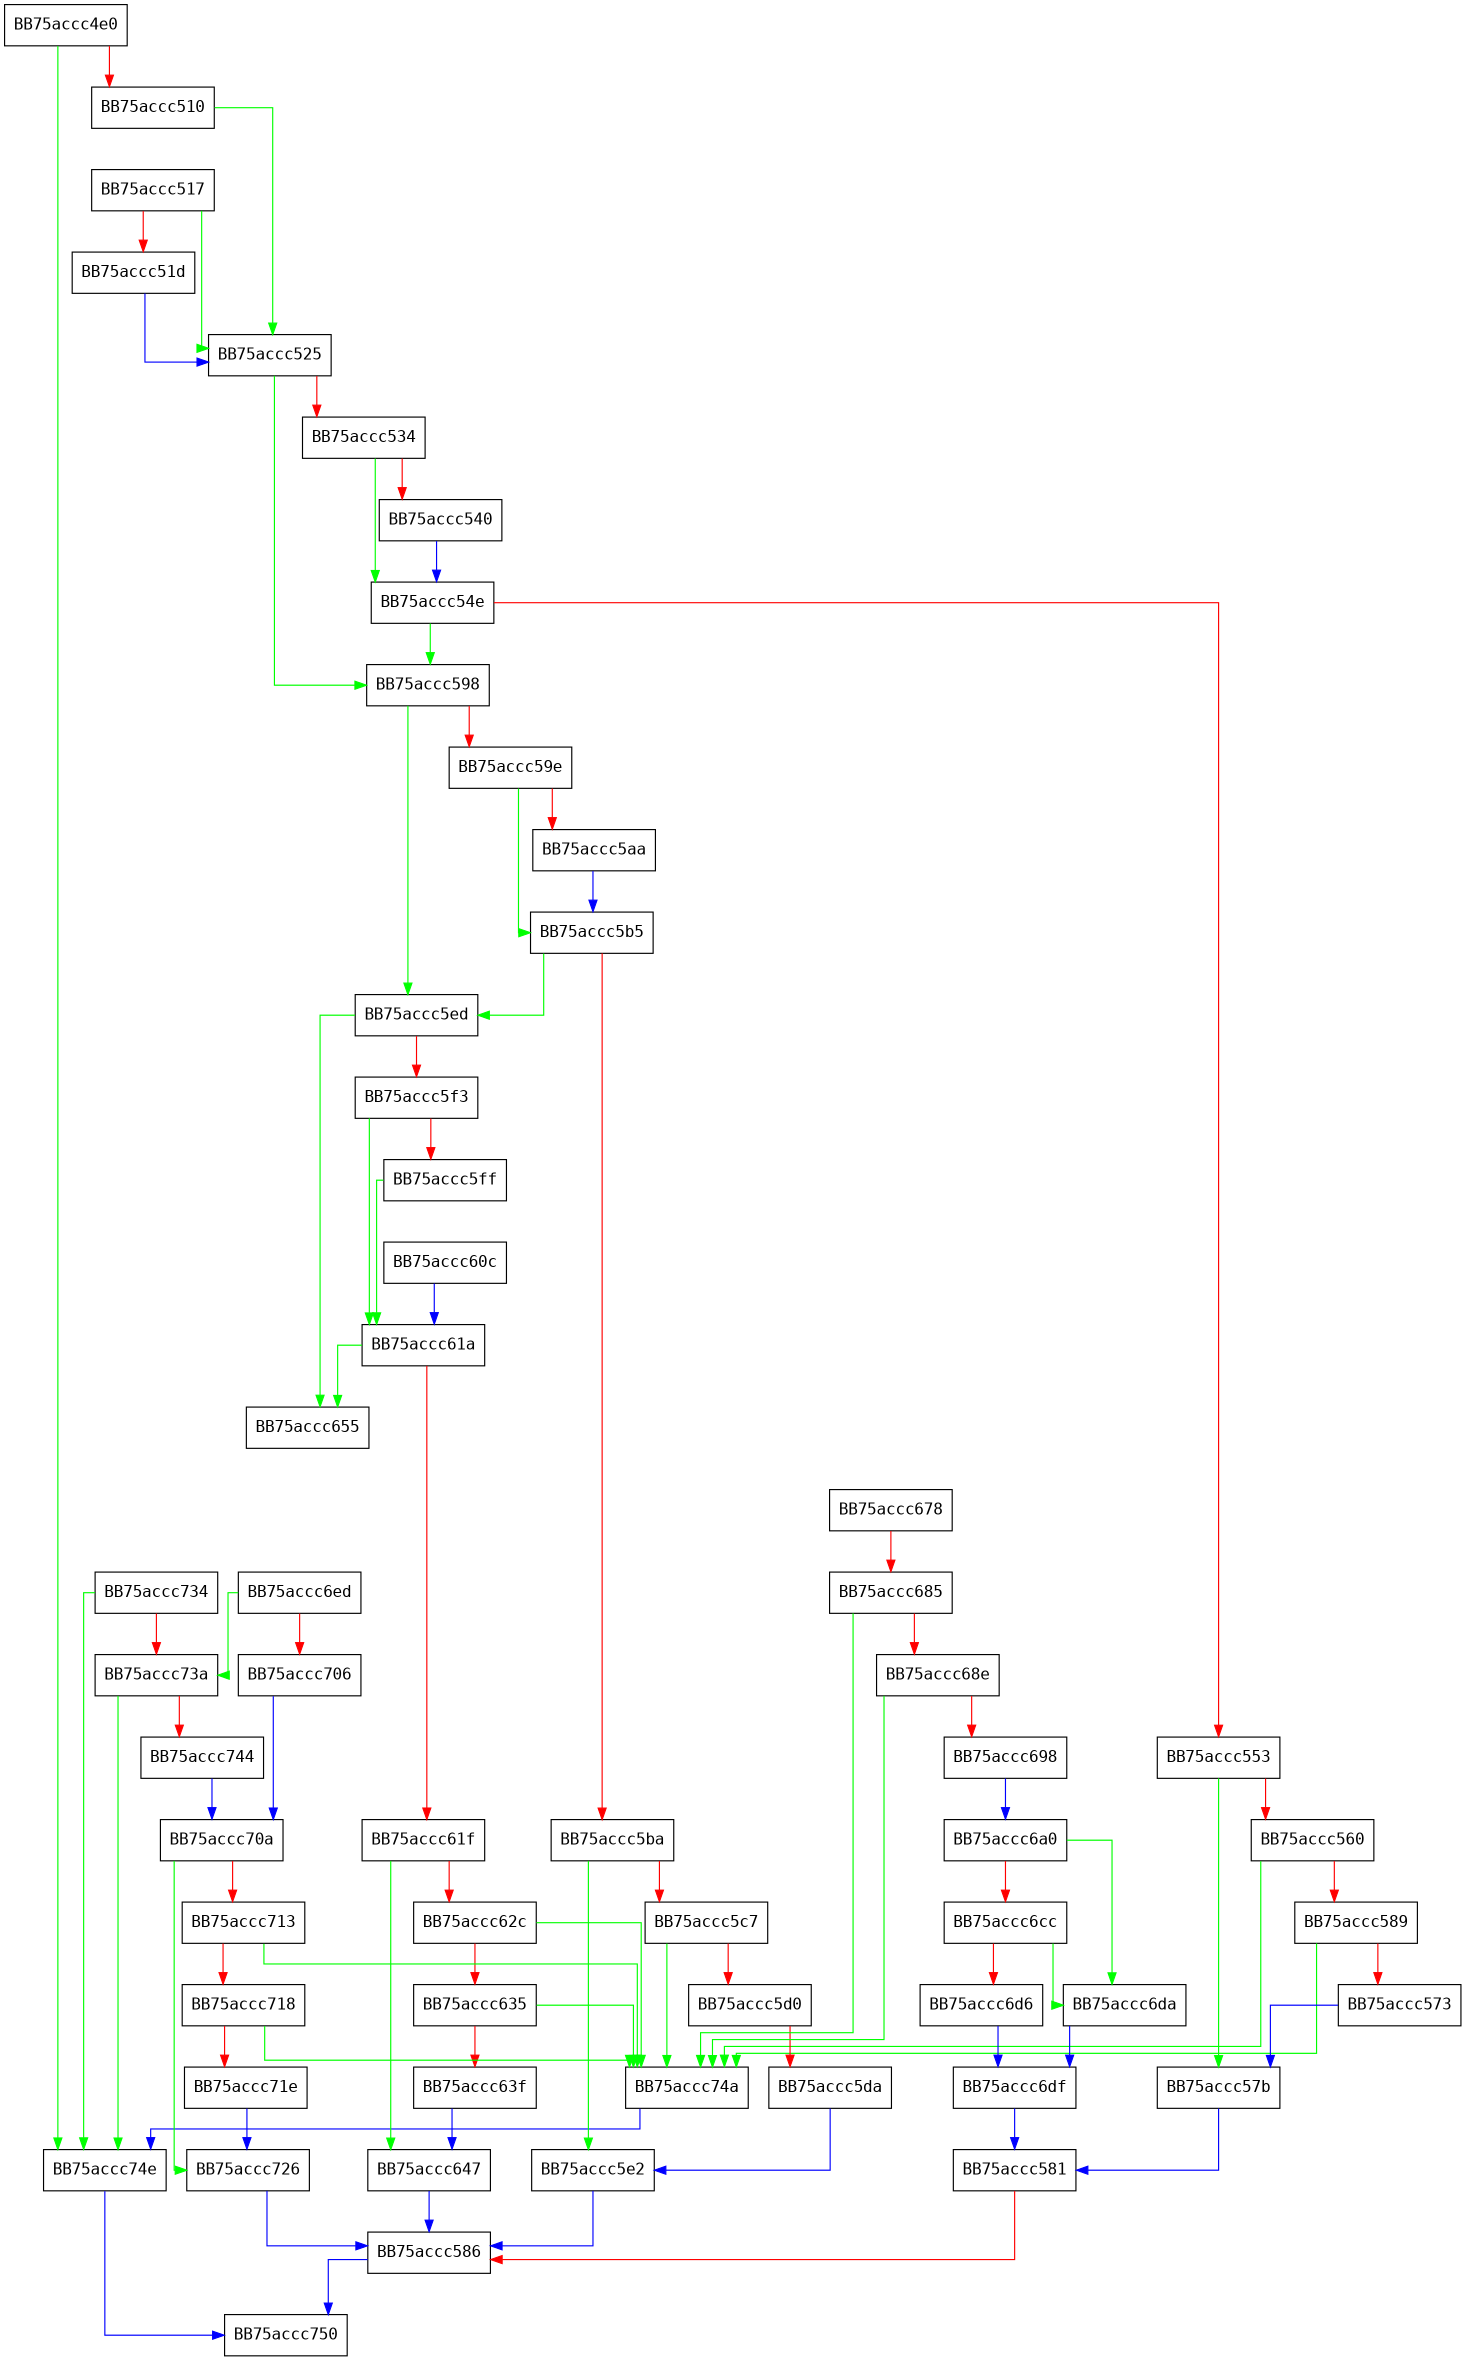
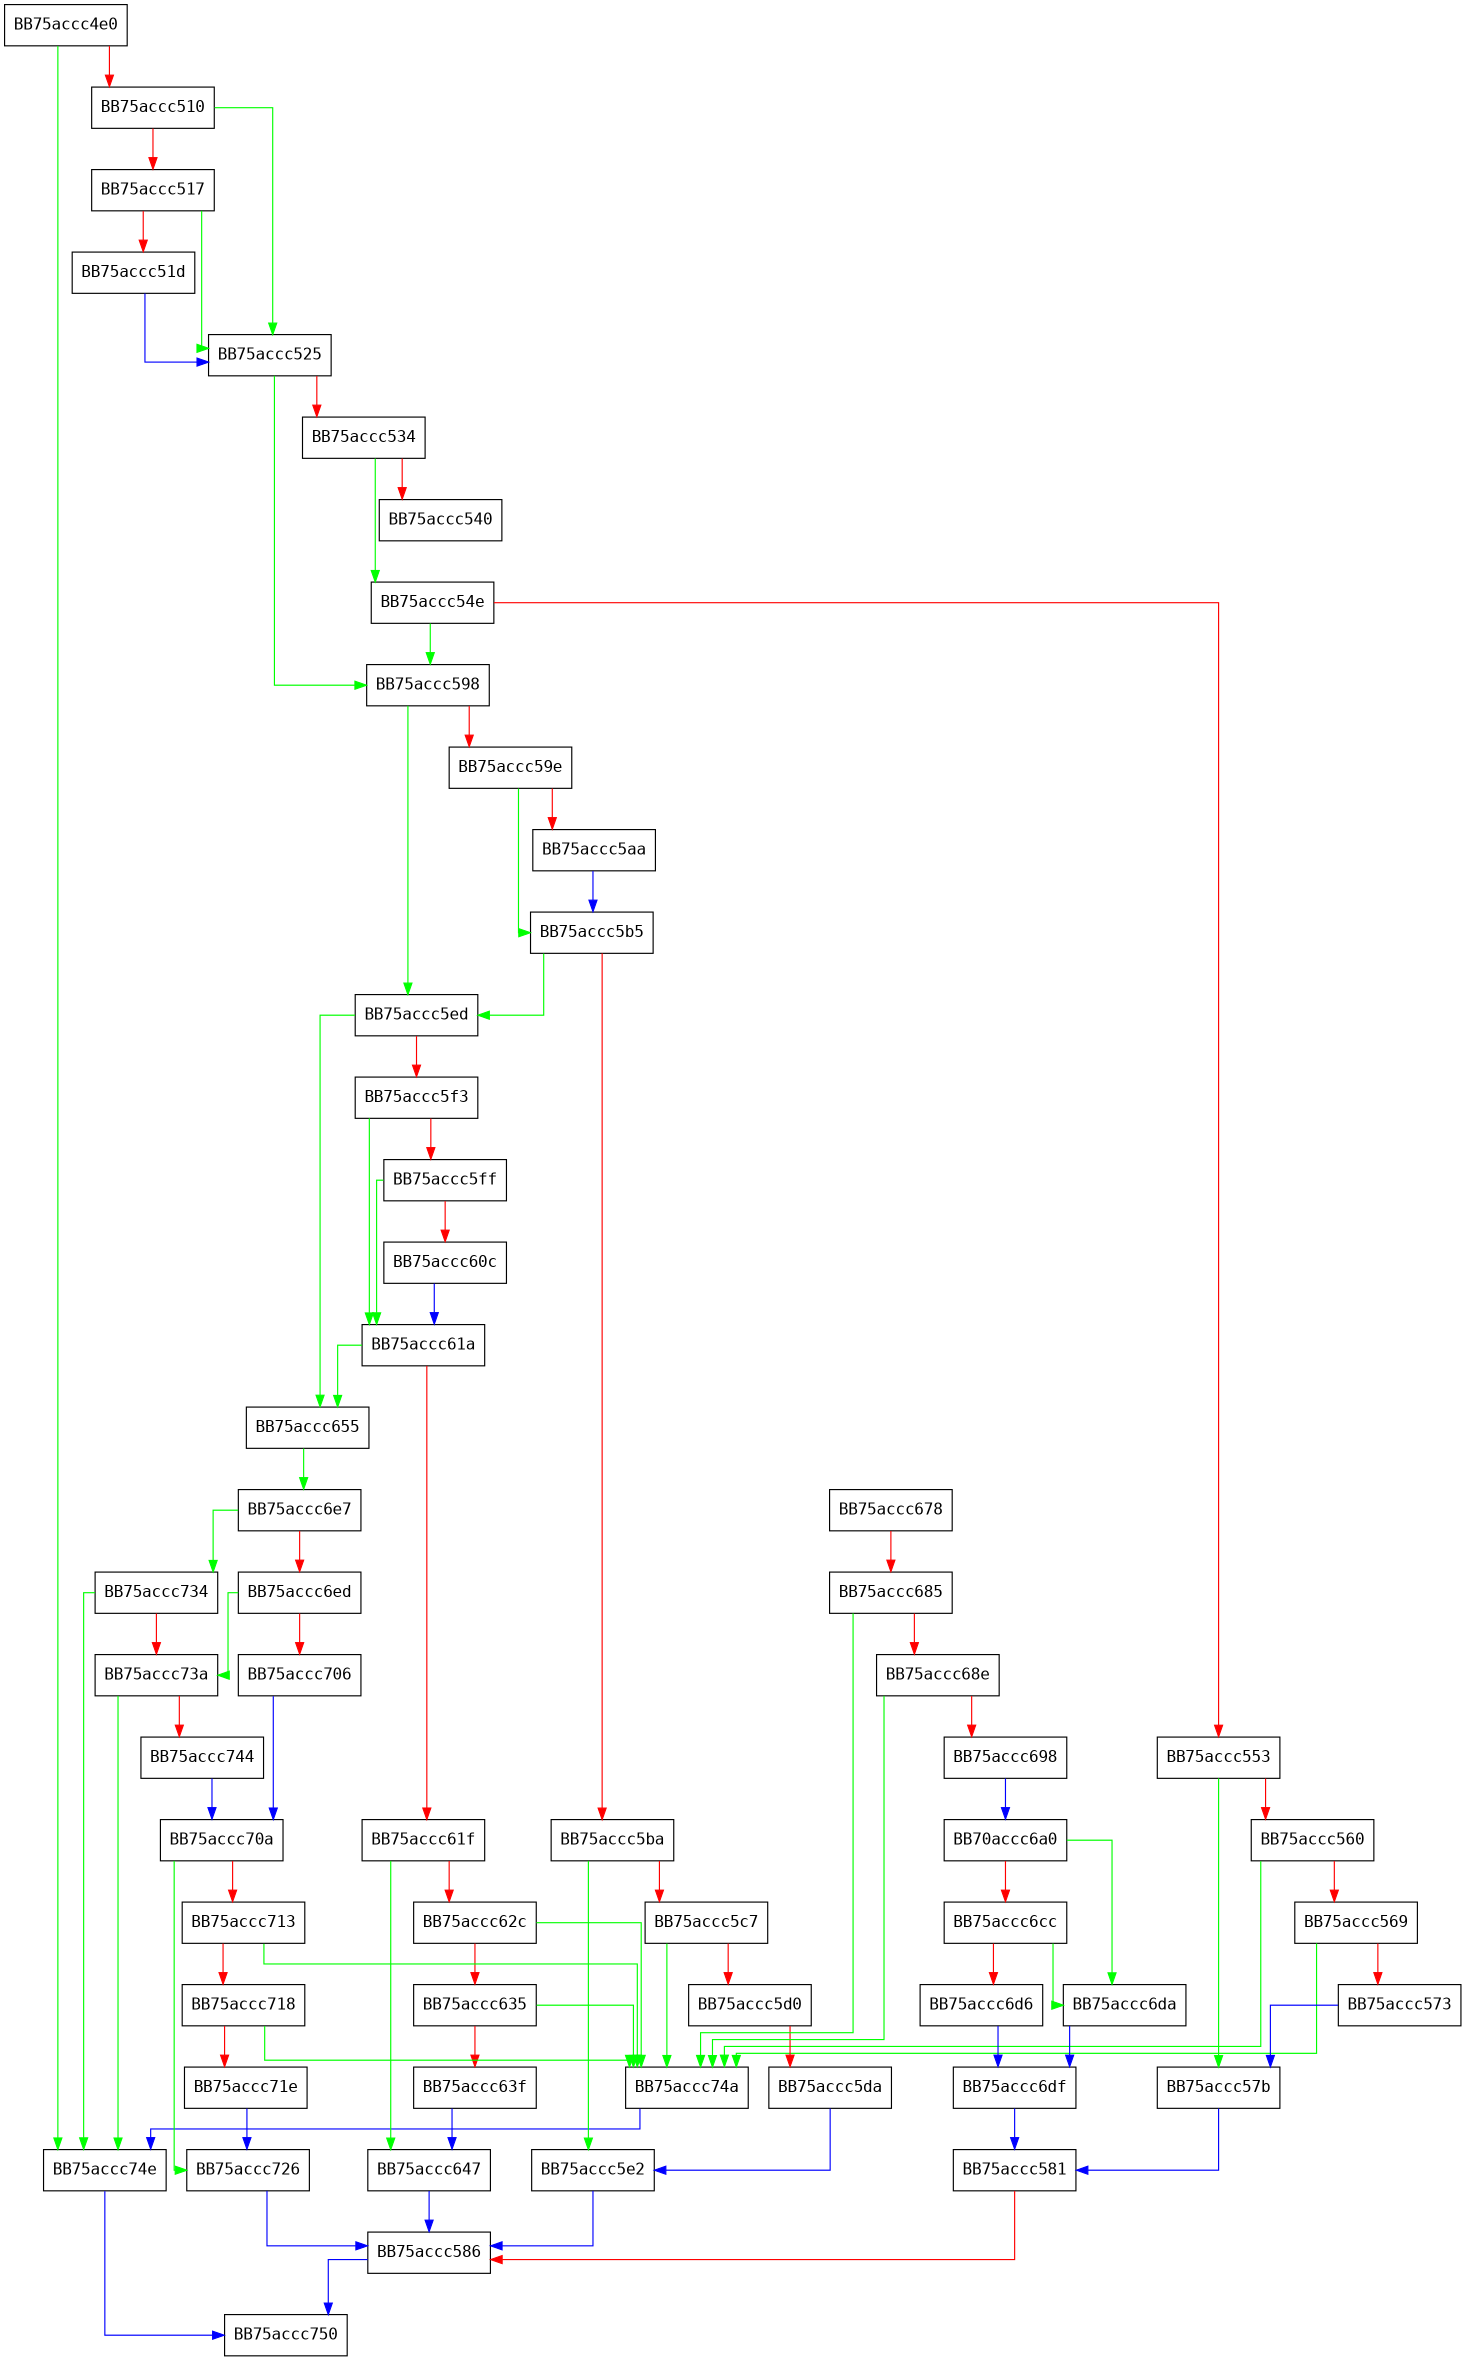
none -> (153, 143)
(437, 556) -> none
none -> (445, 1216)
none -> (300, 1510)
(1005, 1840) -> (1005, 1840)
(1356, 1923) -> (1356, 1923)
